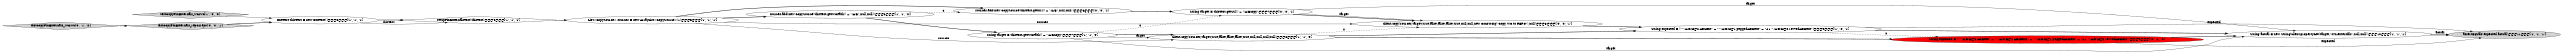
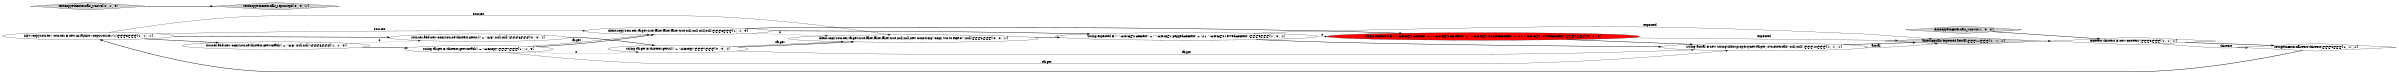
(247, 17) -> (2045, 35)
(320, 20) -> (2134, 41)
(248, 23) -> (2046, 41)
(2504, 35) -> (1964, 41)
